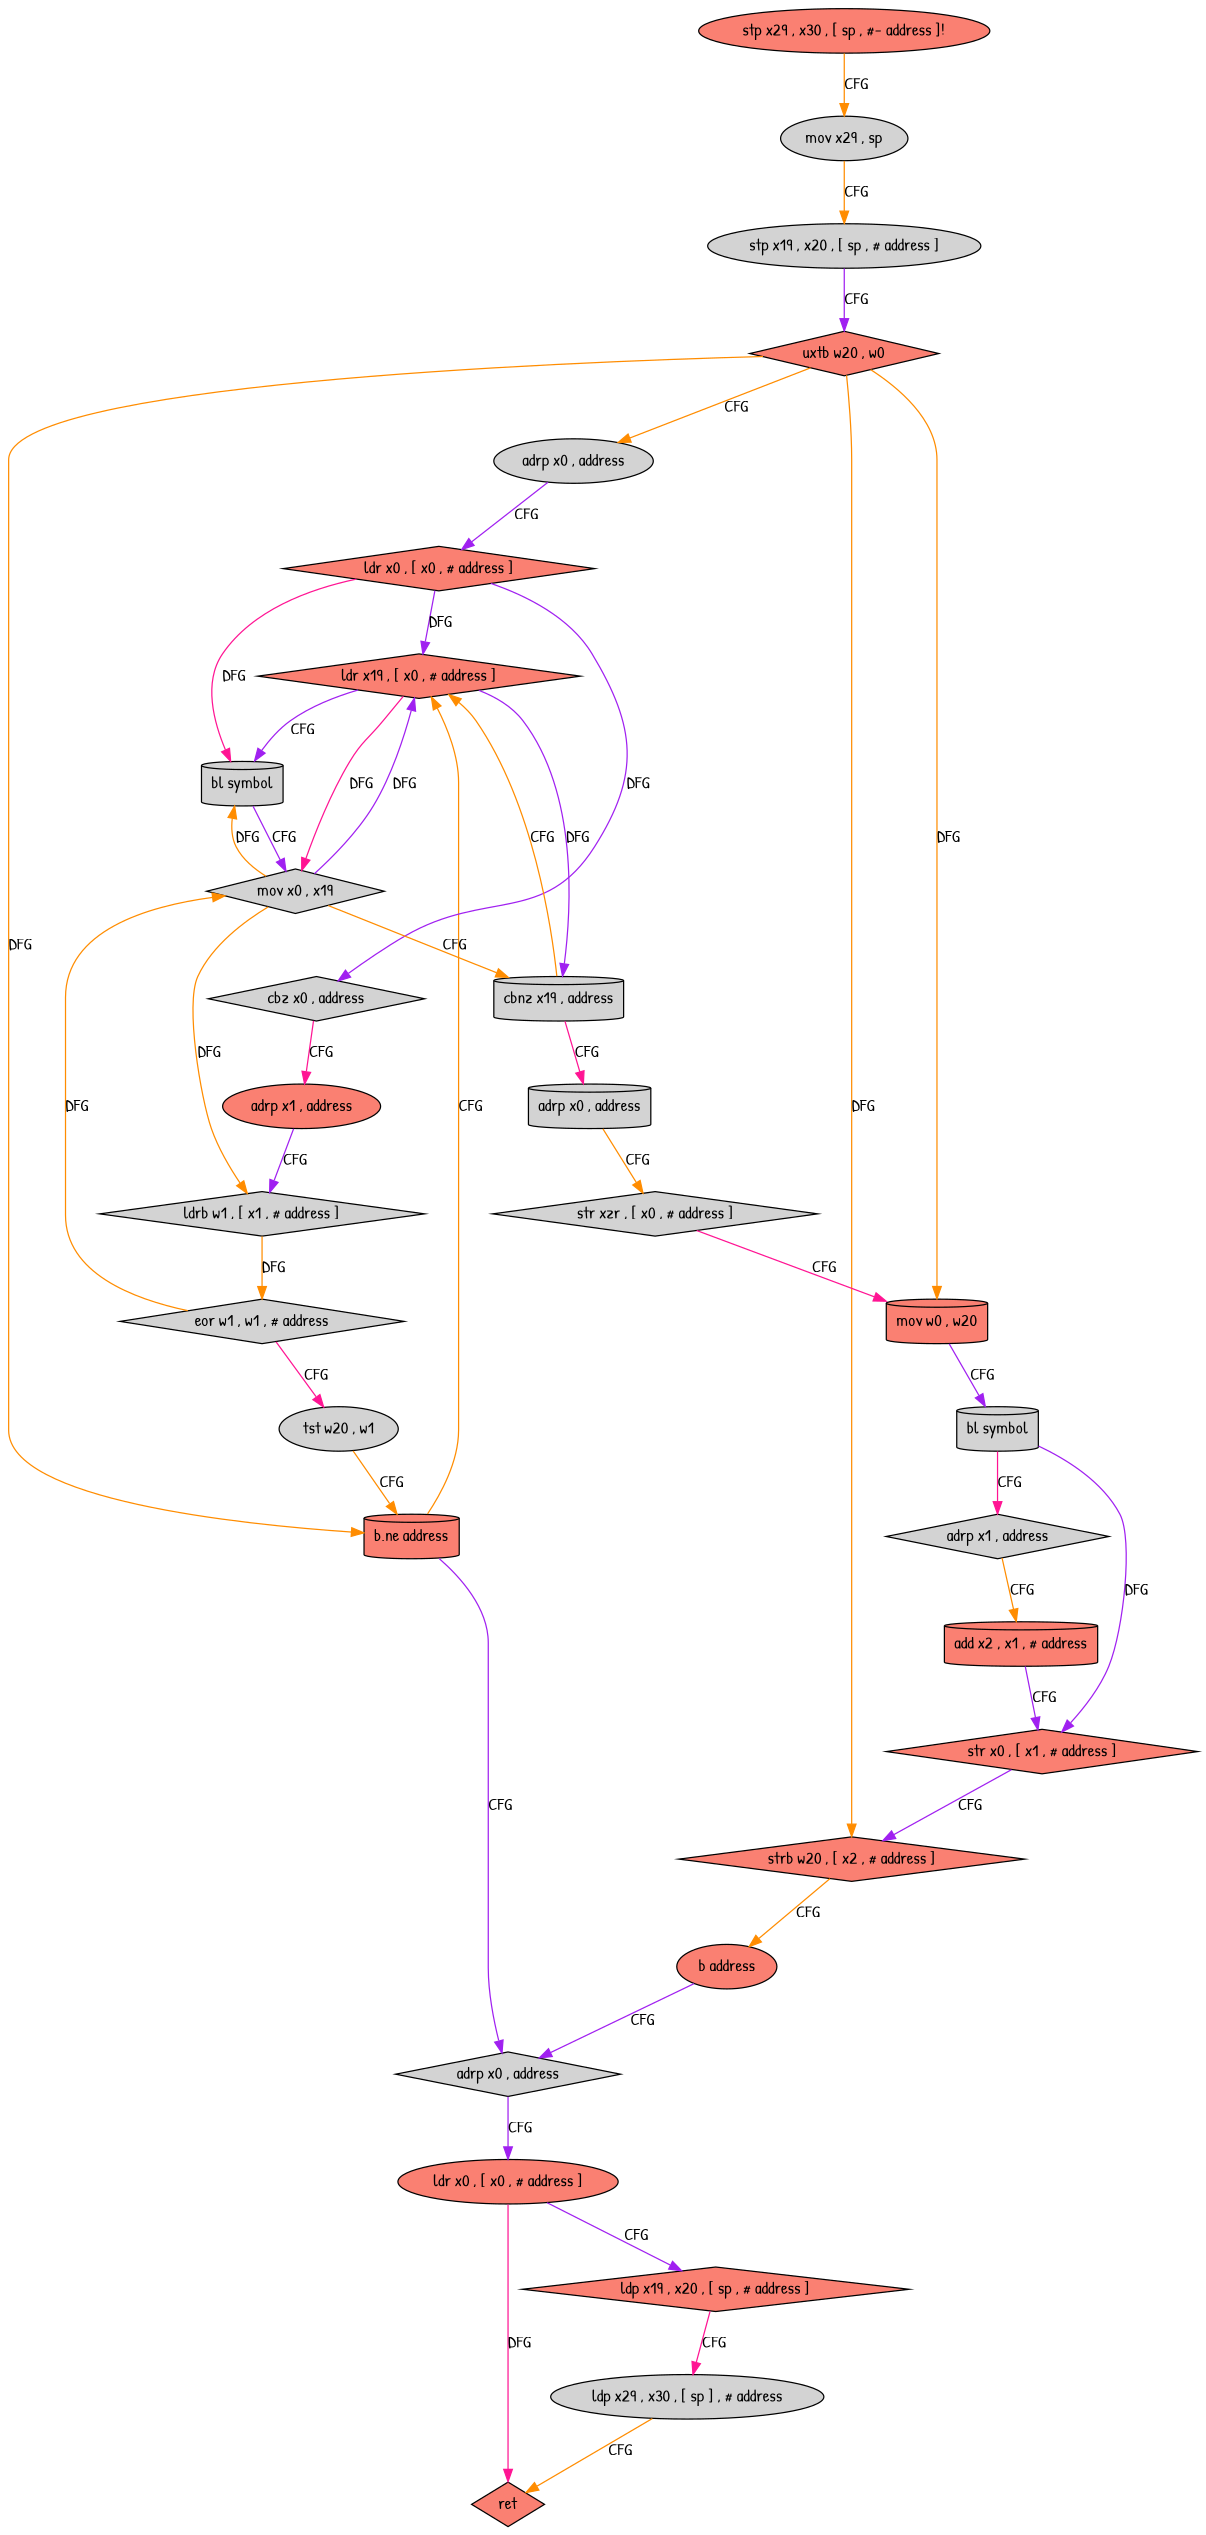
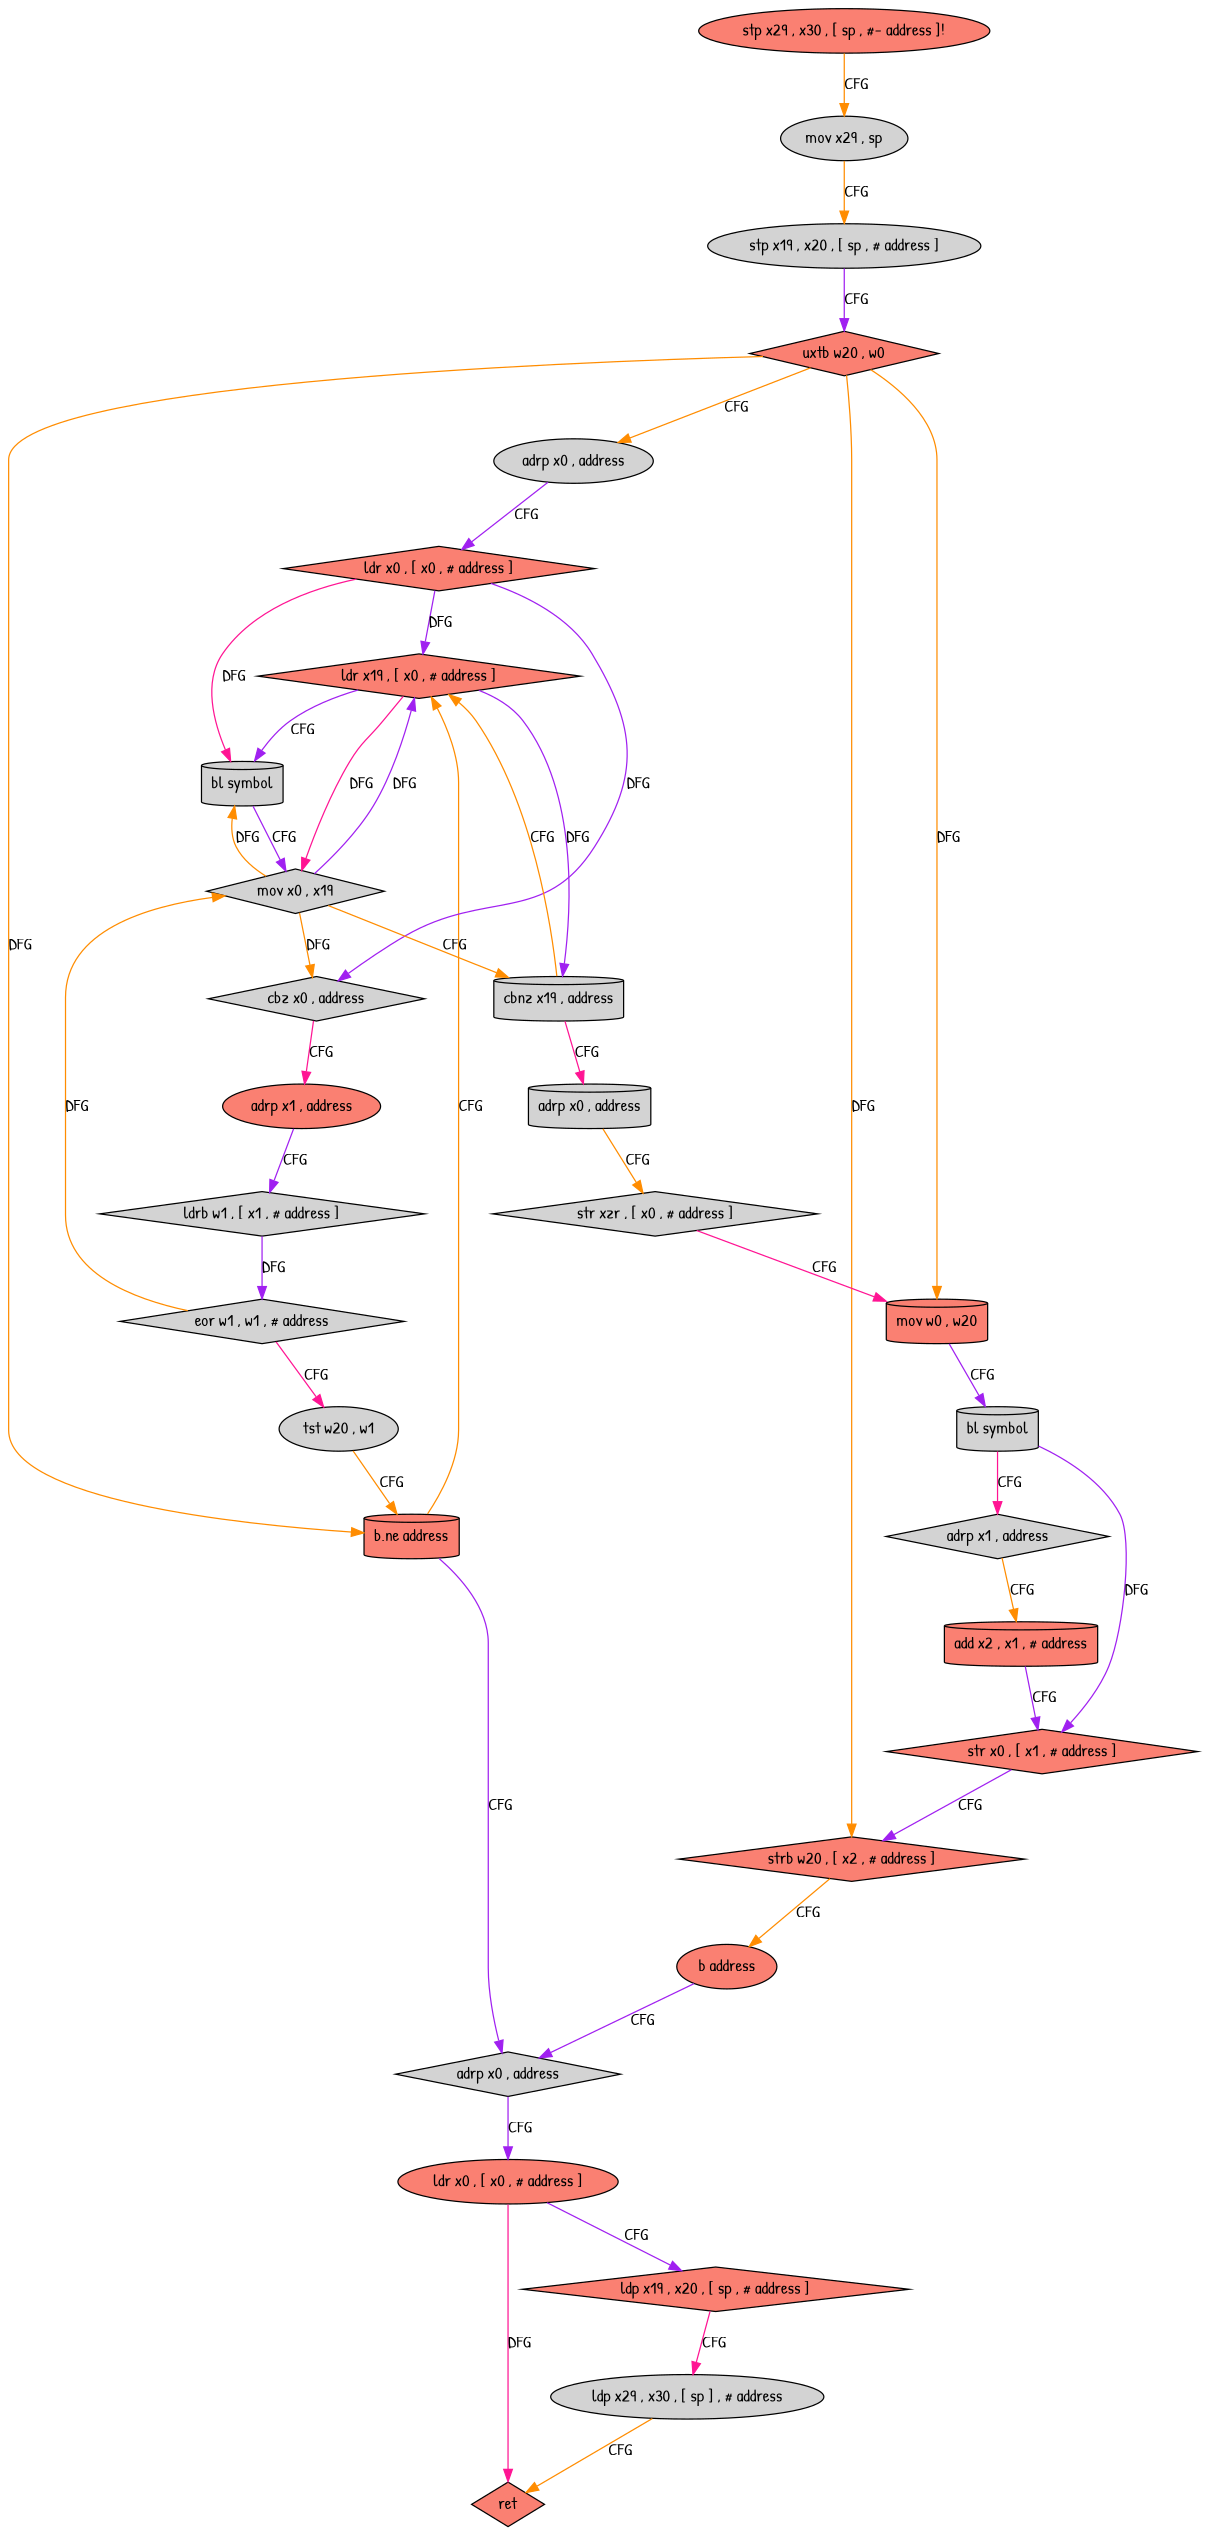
(194, 1034) -> (305, 939)
(262, 1261) -> (262, 1261)
